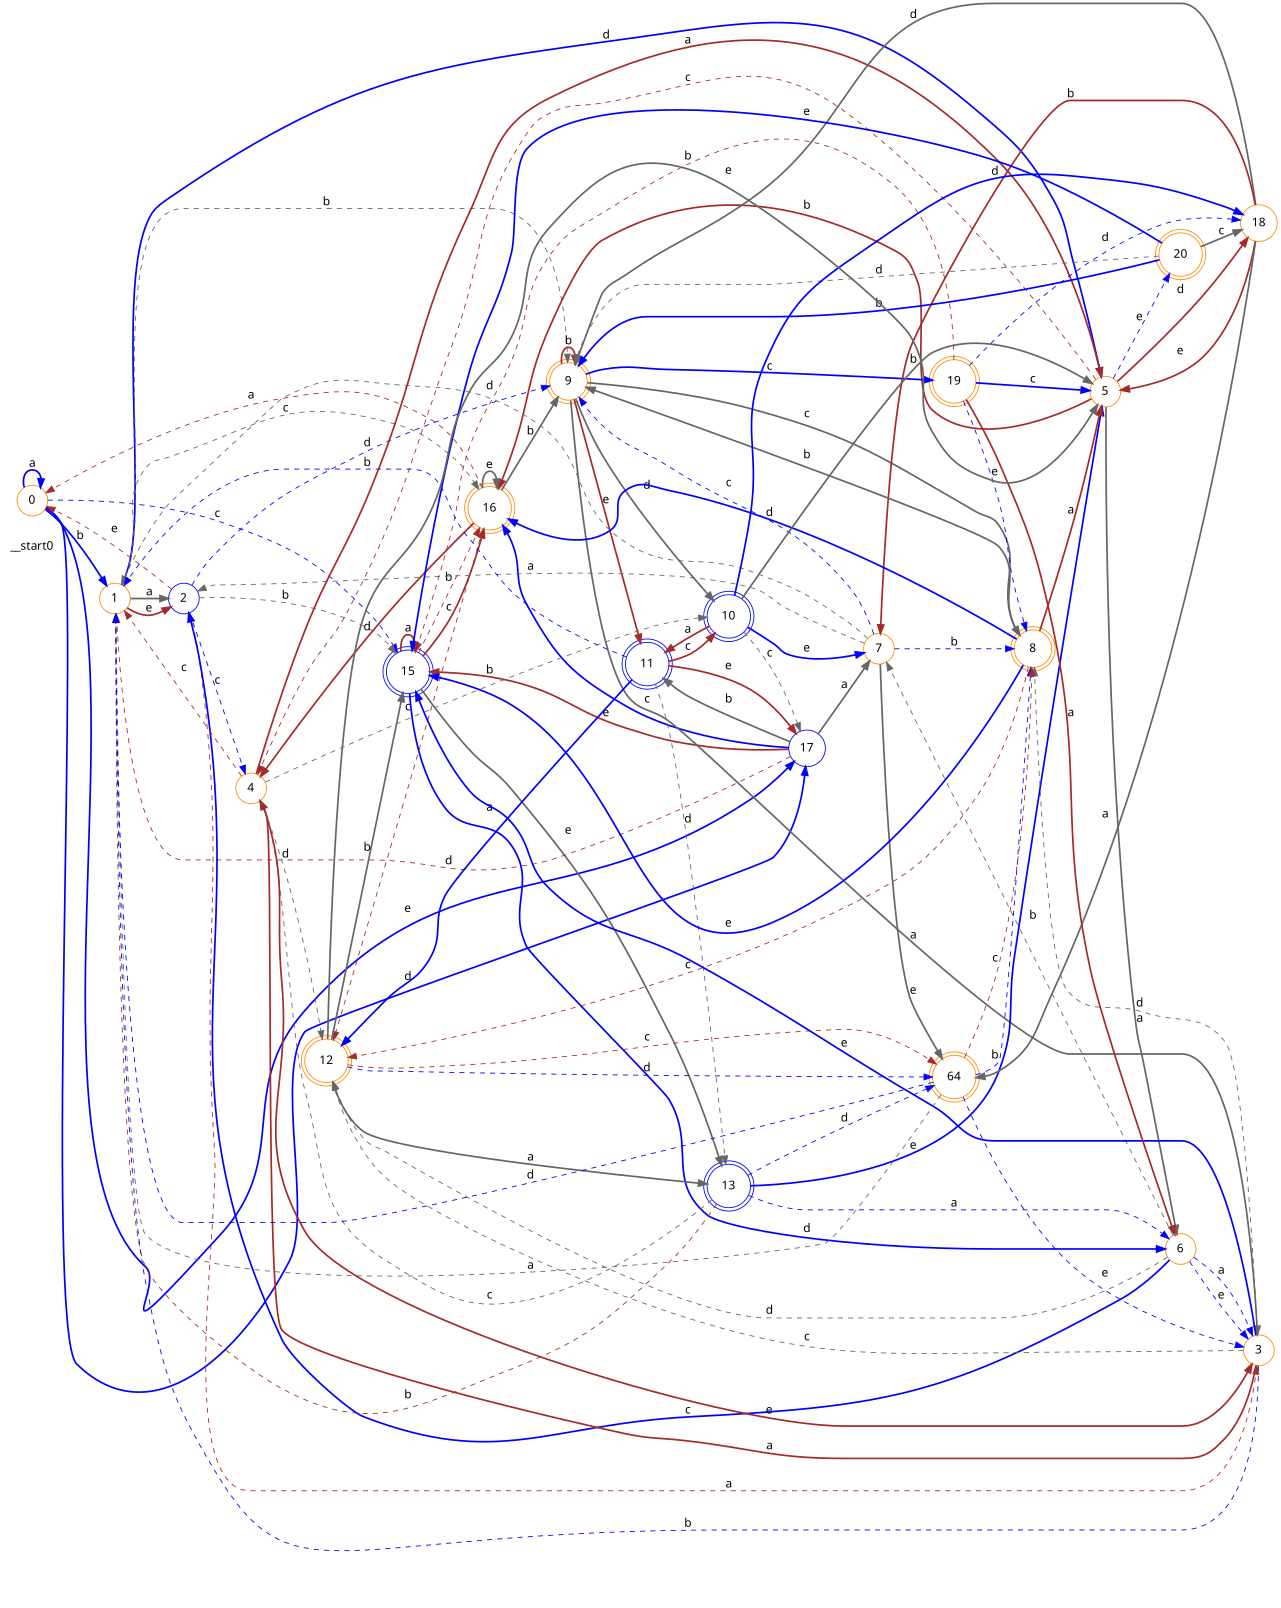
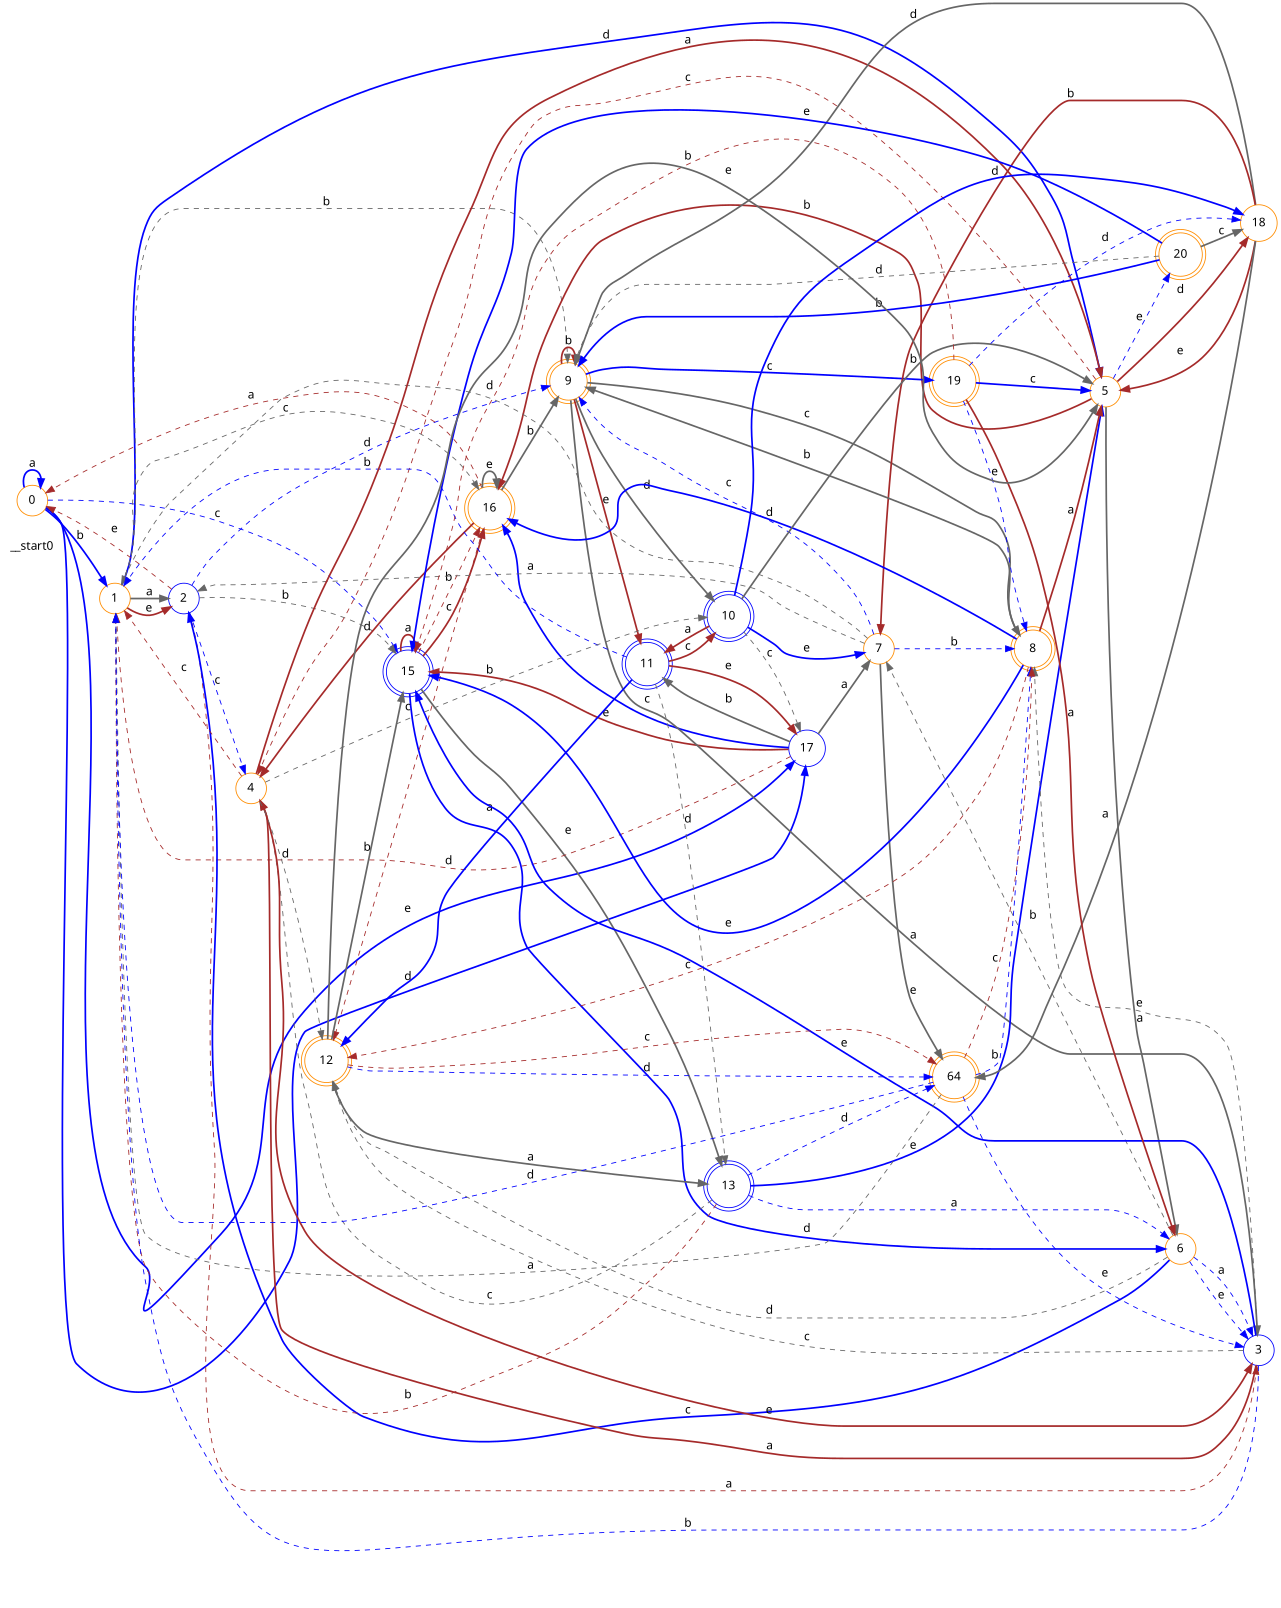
(1140, 1003) -> (1140, 1003)
(1259, 1350) -> (1259, 1350)
